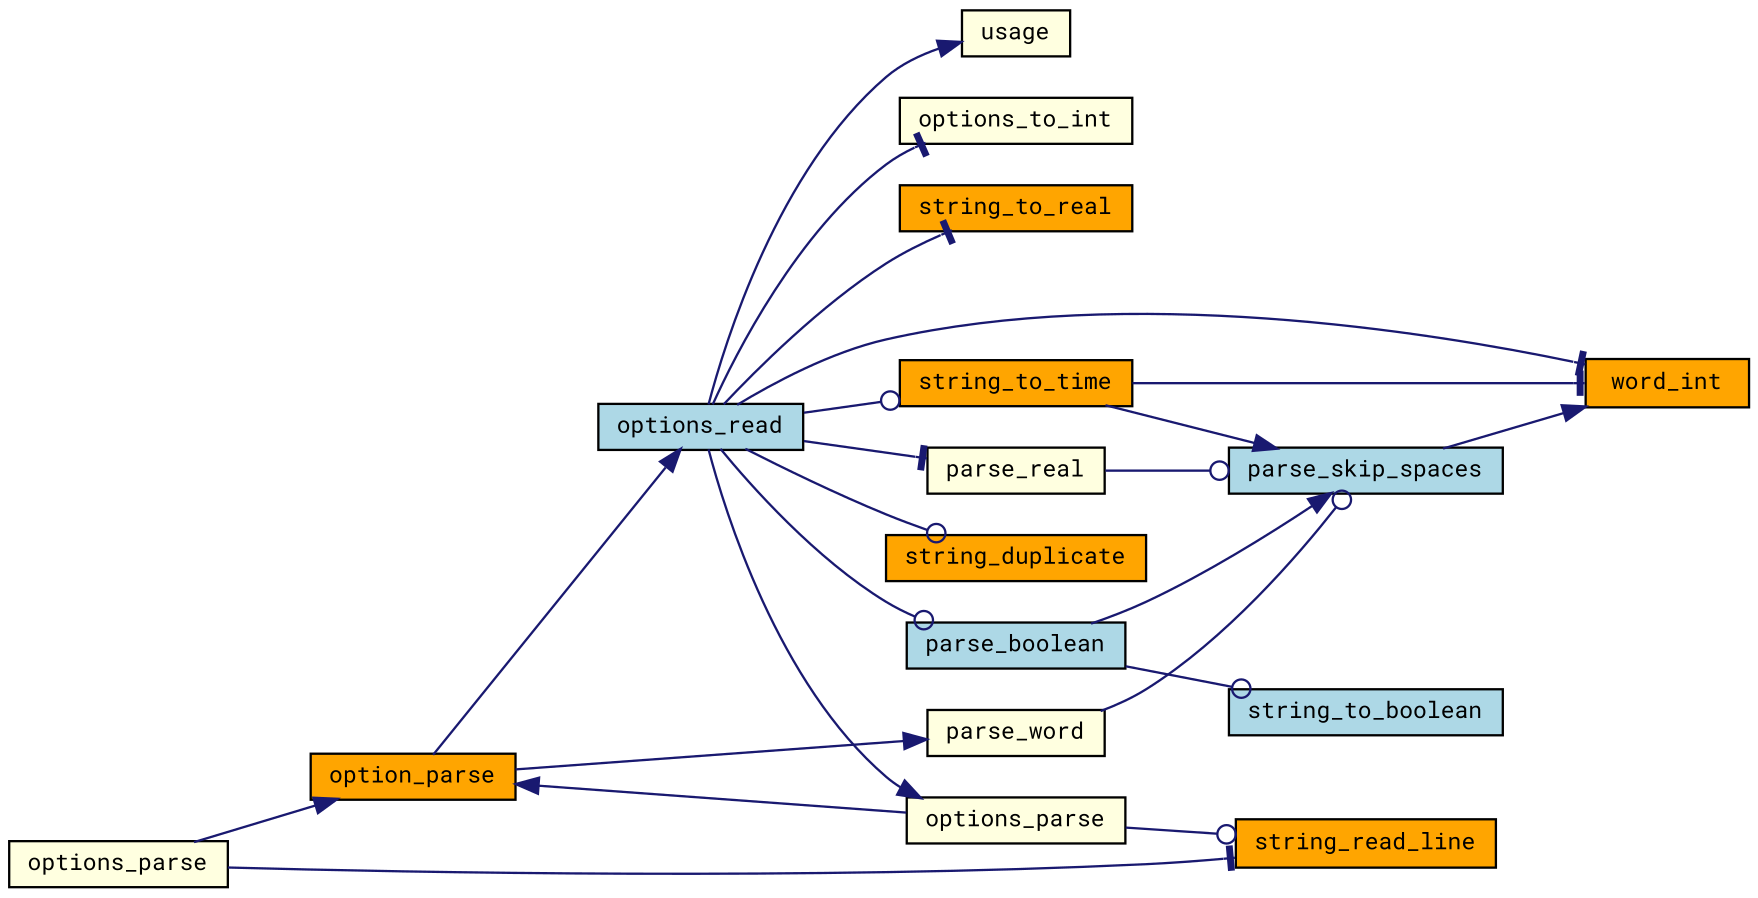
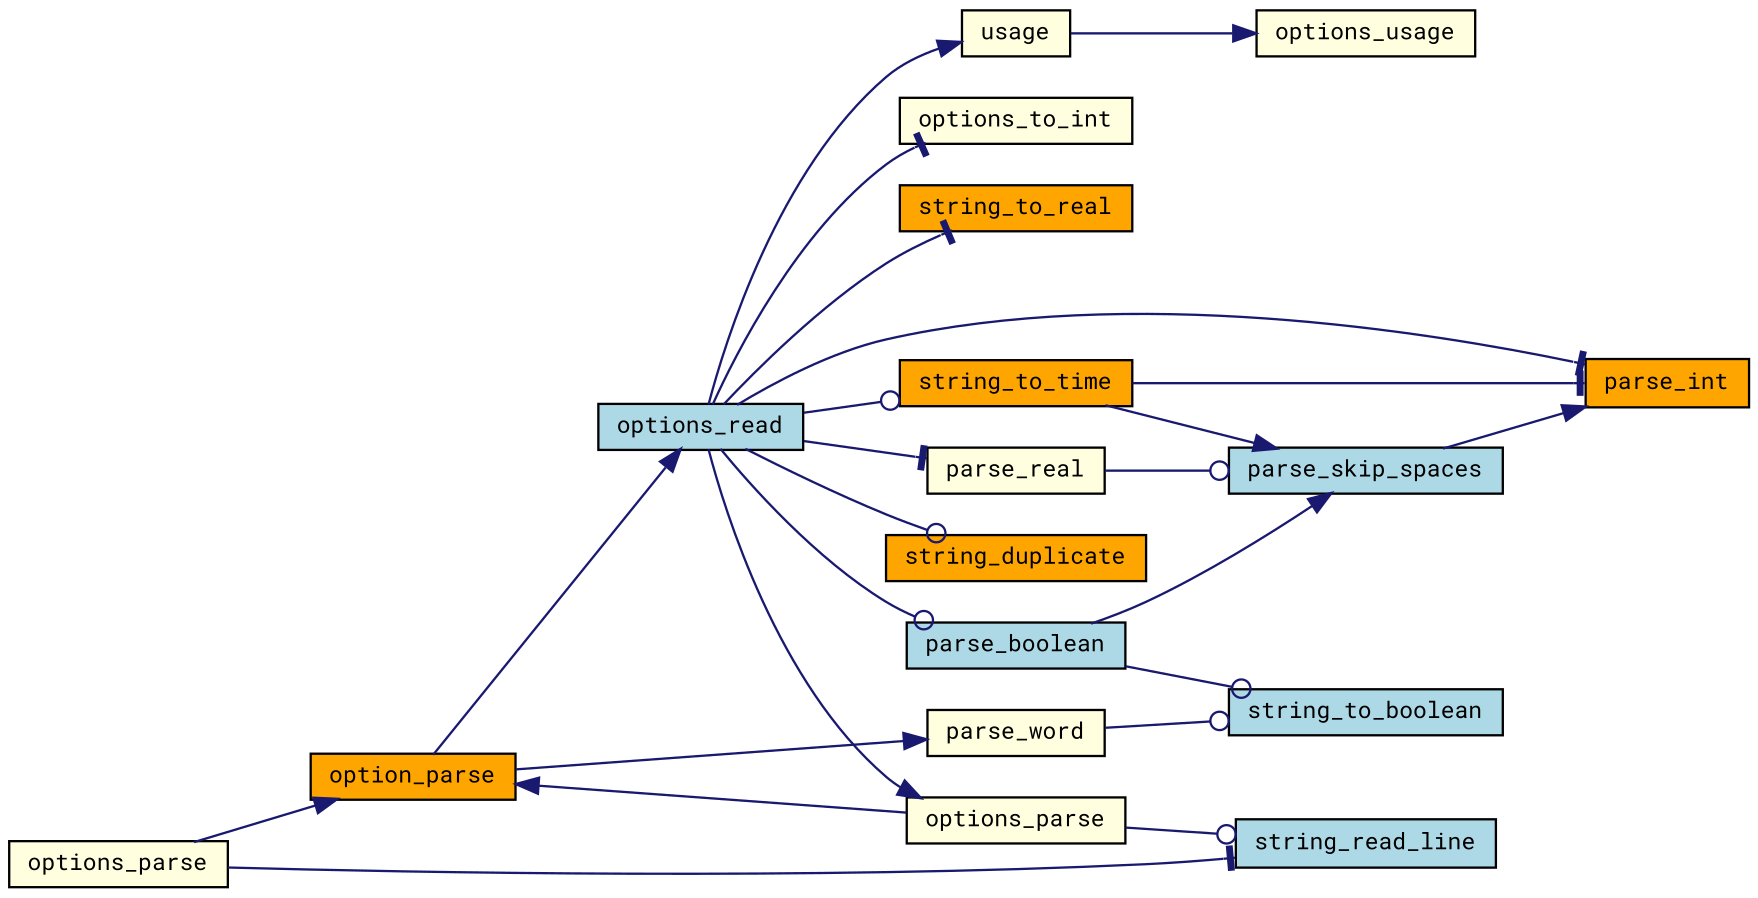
none -> (1366, 33)
(1667, 383) -> (1667, 383)
(1230, 623) -> (1158, 725)
(1366, 843) -> (1366, 843)
